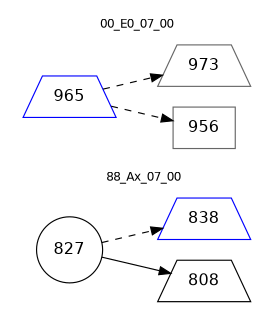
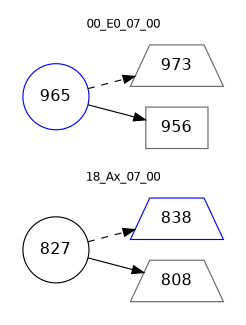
(70, 97) -> (56, 97)
(136, 112) -> (111, 111)
(144, 178) -> (123, 178)
(204, 281) -> (177, 281)
